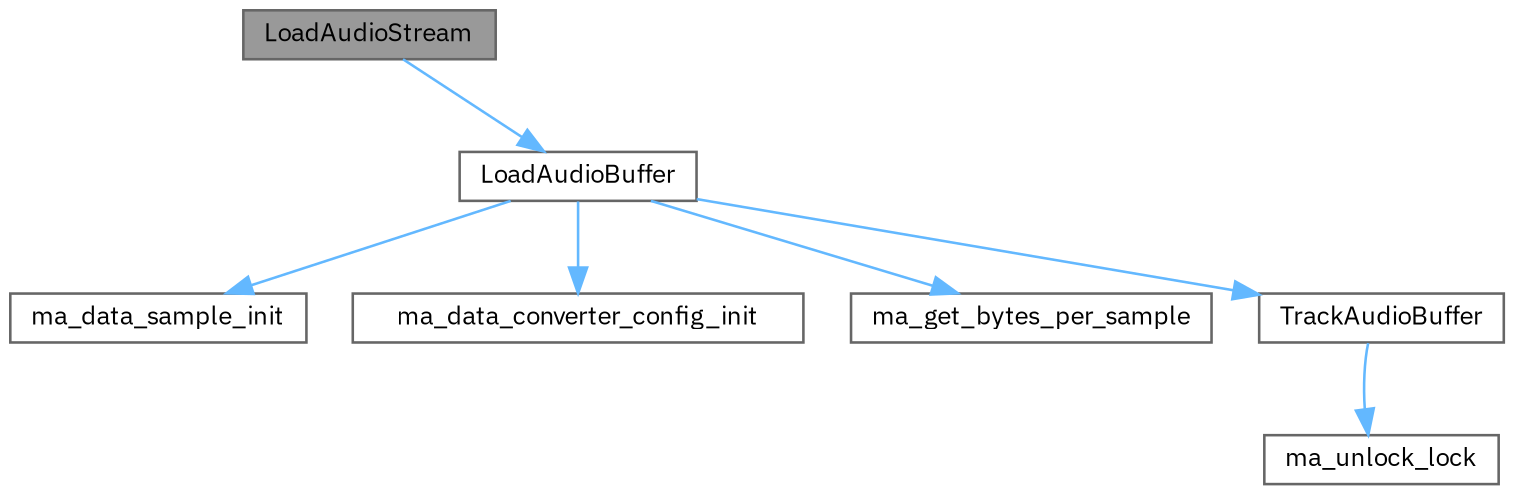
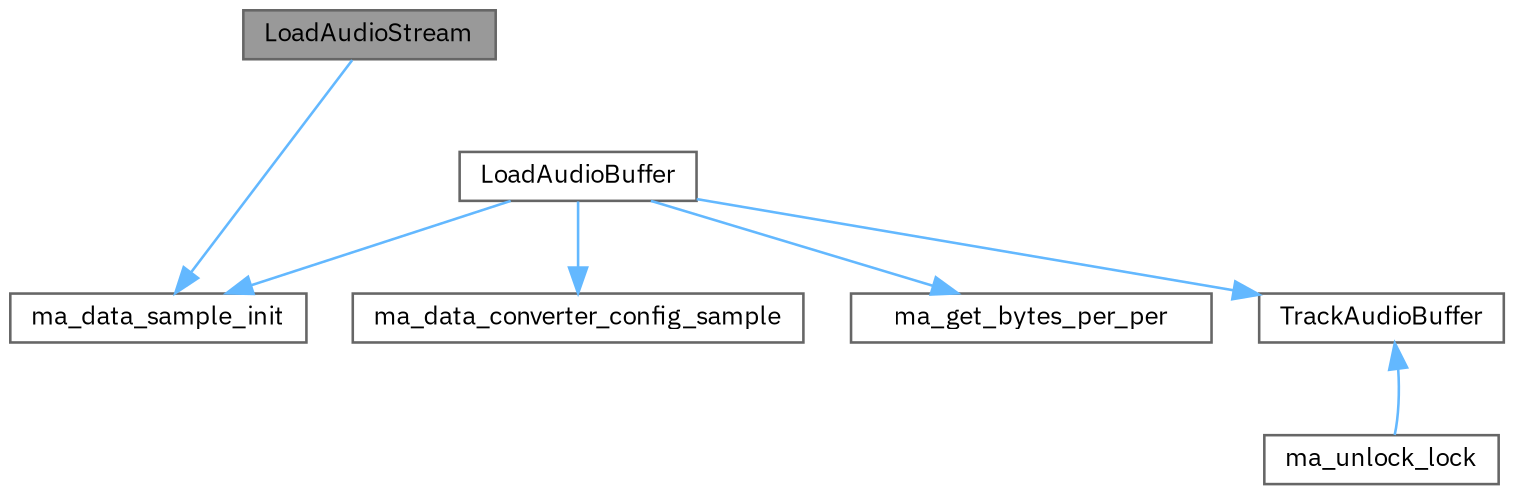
(462, 98) -> (272, 166)
(578, 318) -> (578, 318)
(1031, 318) -> (1031, 318)
(1364, 376) -> (1399, 402)
